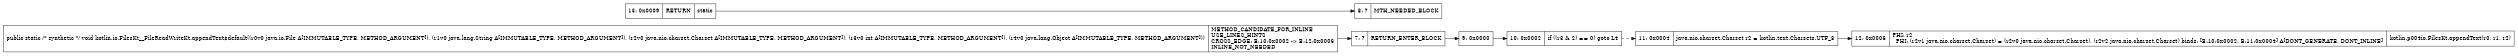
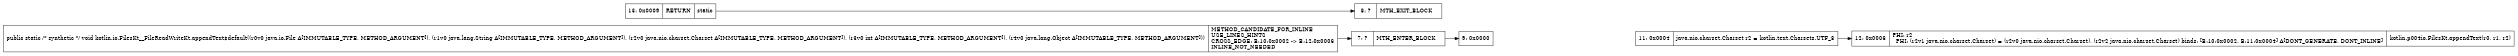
(1406, 11) -> (1406, 11)
(1406, 38) -> (1406, 38)
(1564, 39) -> none
